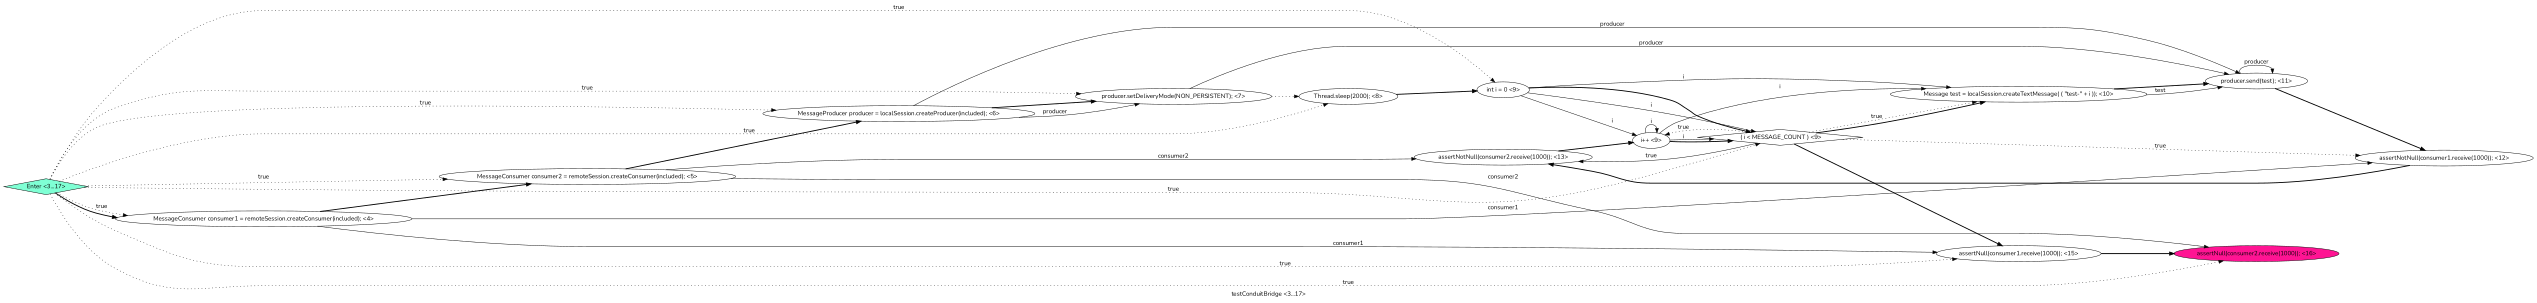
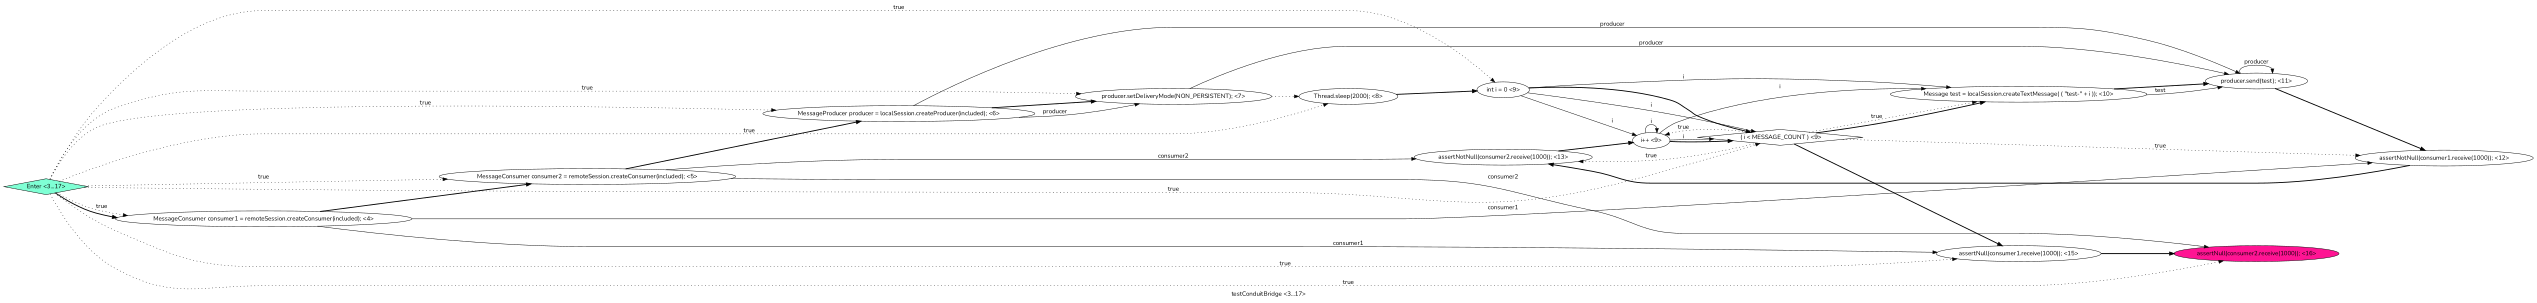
(1671, 159) -> (1671, 159)
